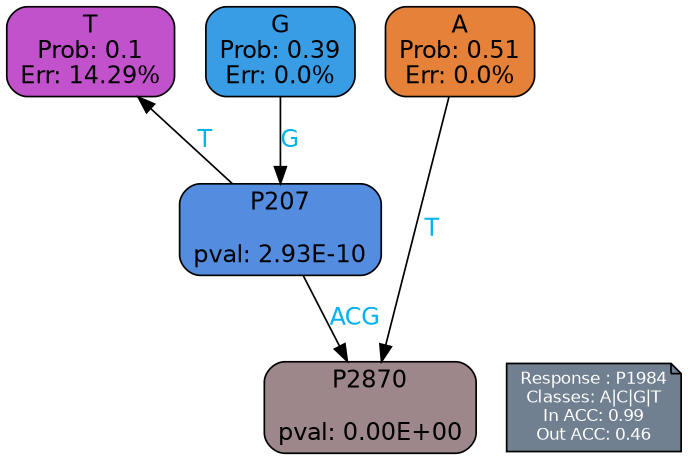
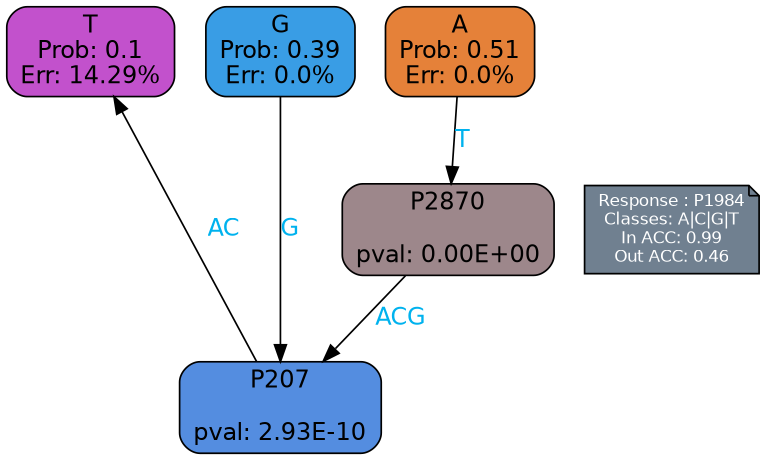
(205, 141) -> (224, 230)
(321, 311) -> (370, 312)
